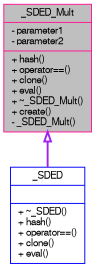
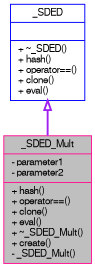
(48, 154) -> (48, 123)
